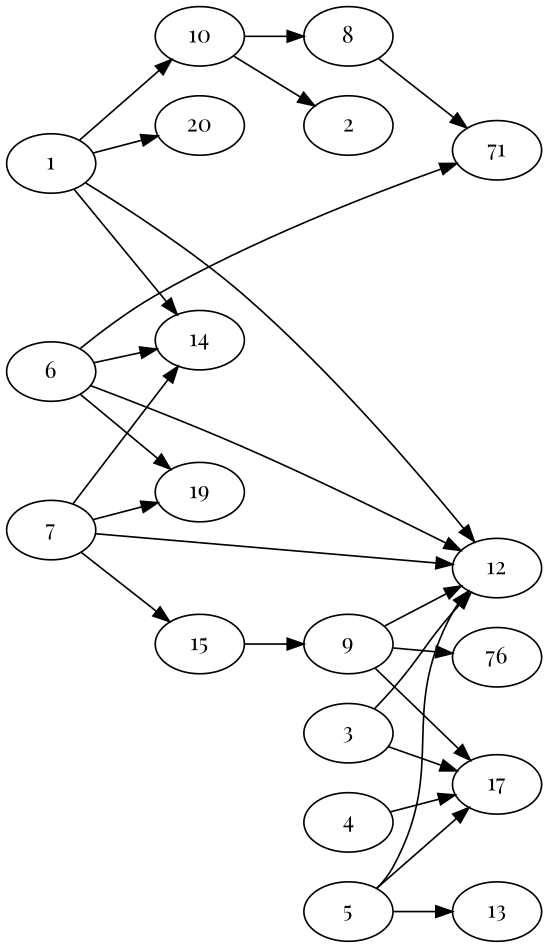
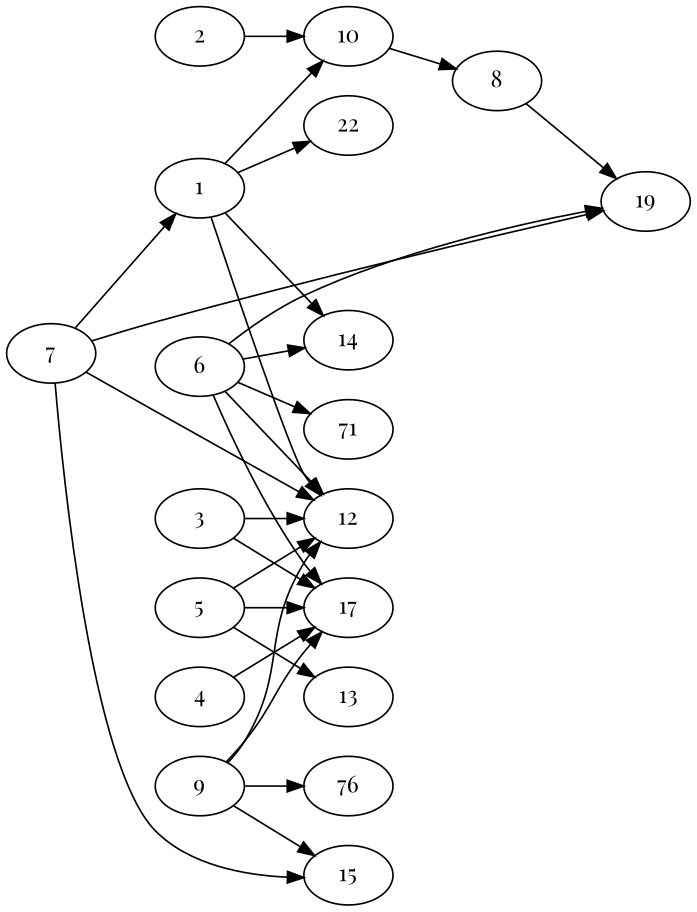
(267, 77) -> (266, 36)
(416, 88) -> (565, 136)
(200, 126) -> (348, 126)
(120, 442) -> (120, 277)
none -> (257, 486)
(266, 644) -> (267, 826)
